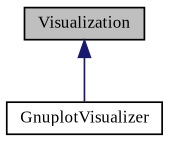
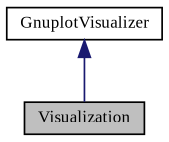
(84, 80) -> (84, 80)
